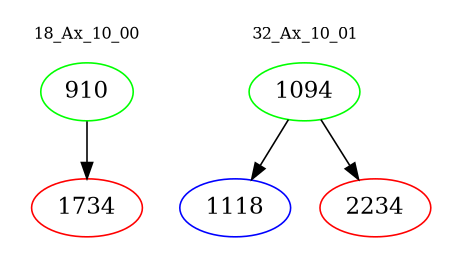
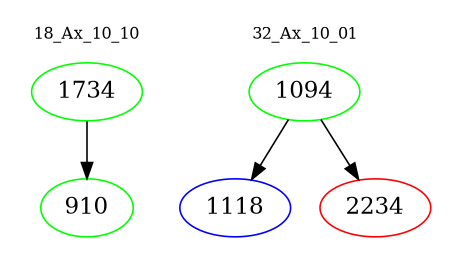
(87, 35) -> (87, 35)
(87, 142) -> (87, 142)
(87, 208) -> (87, 92)
